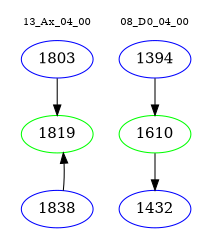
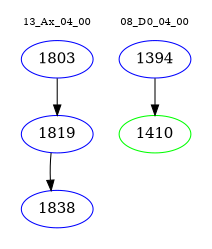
(57, 134) -> (57, 134)
(155, 134) -> (155, 134)
(64, 177) -> (50, 166)
(155, 209) -> none
